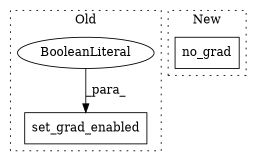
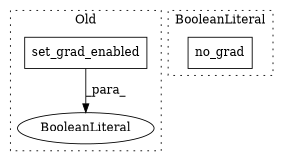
(207, 20) -> (221, 20)
(86, 86) -> (86, 86)
